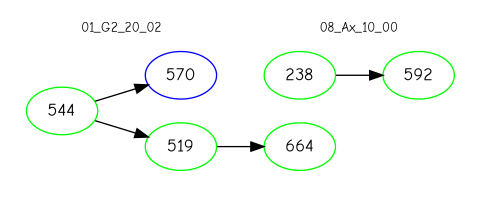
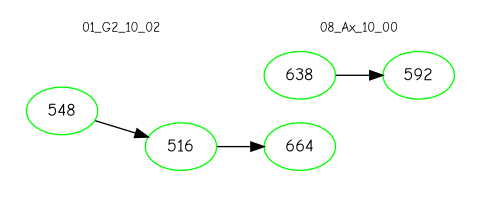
(122, 28) -> (122, 28)
(181, 75) -> none
(300, 75) -> (300, 75)
(62, 111) -> (62, 111)
(181, 147) -> (181, 147)
